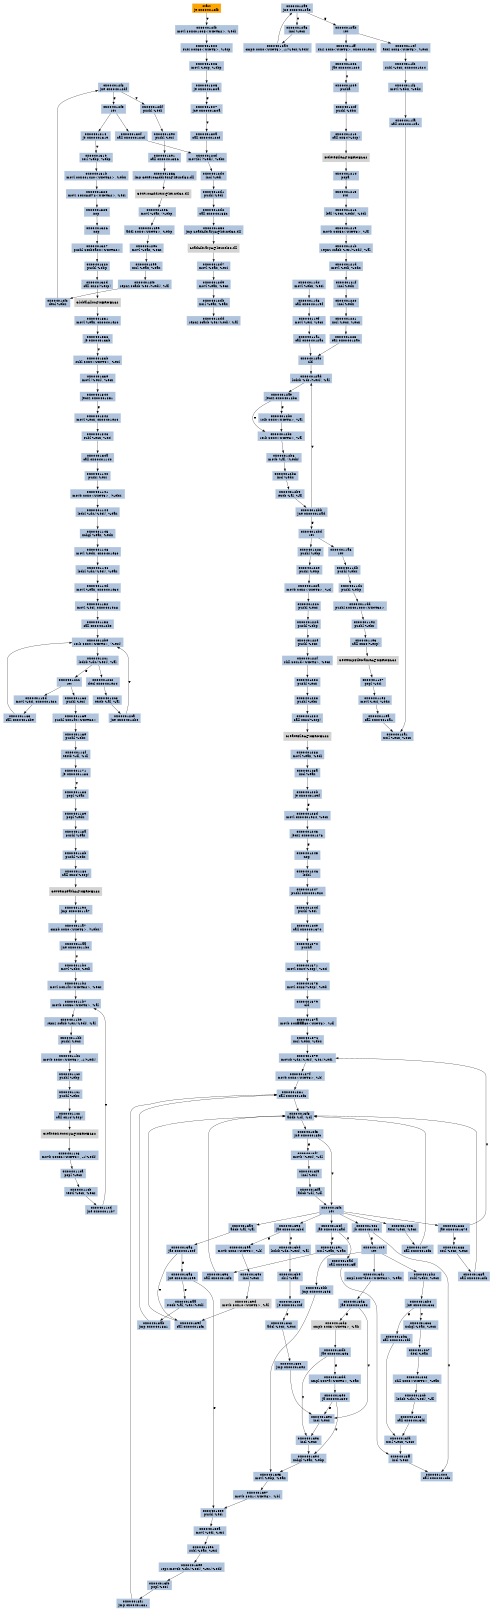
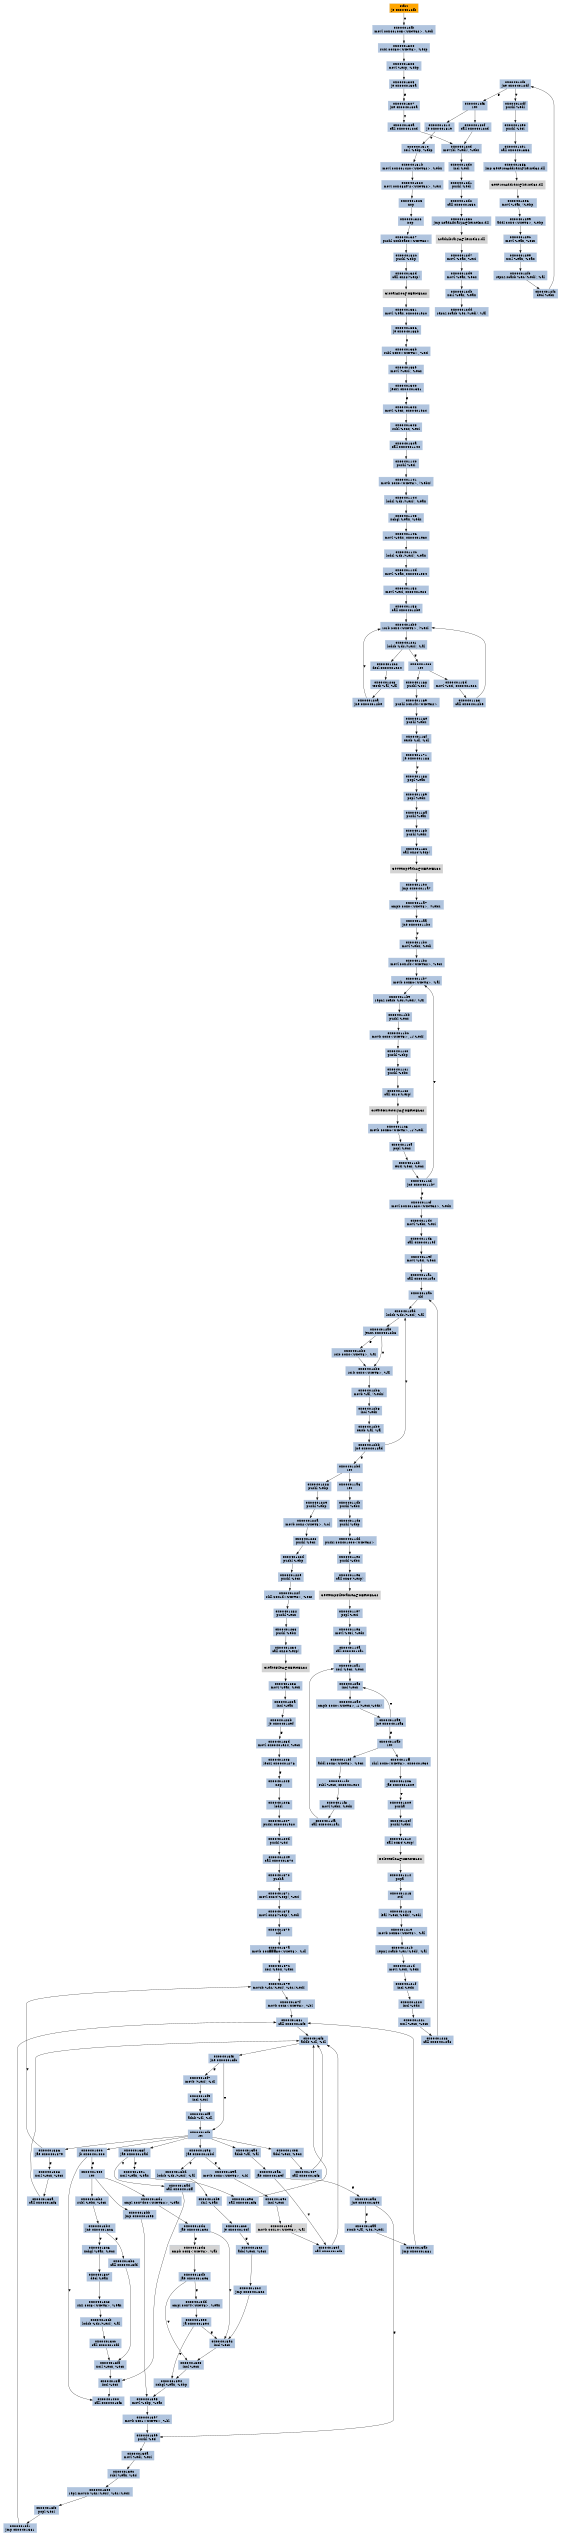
none -> (421, 1204)
none -> (350, 1676)
